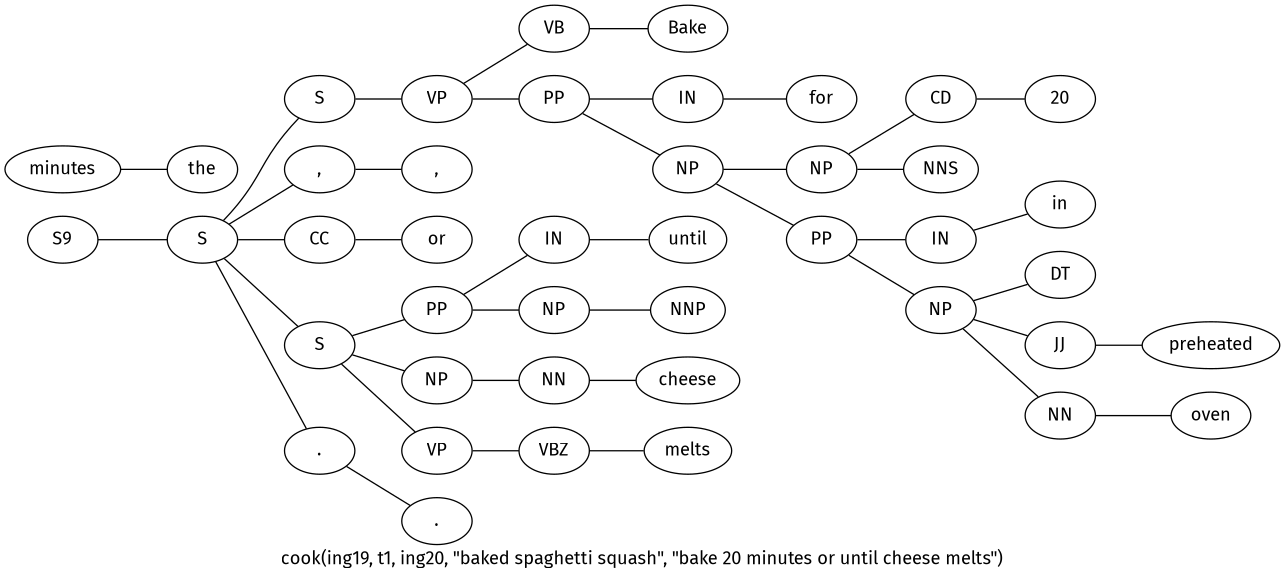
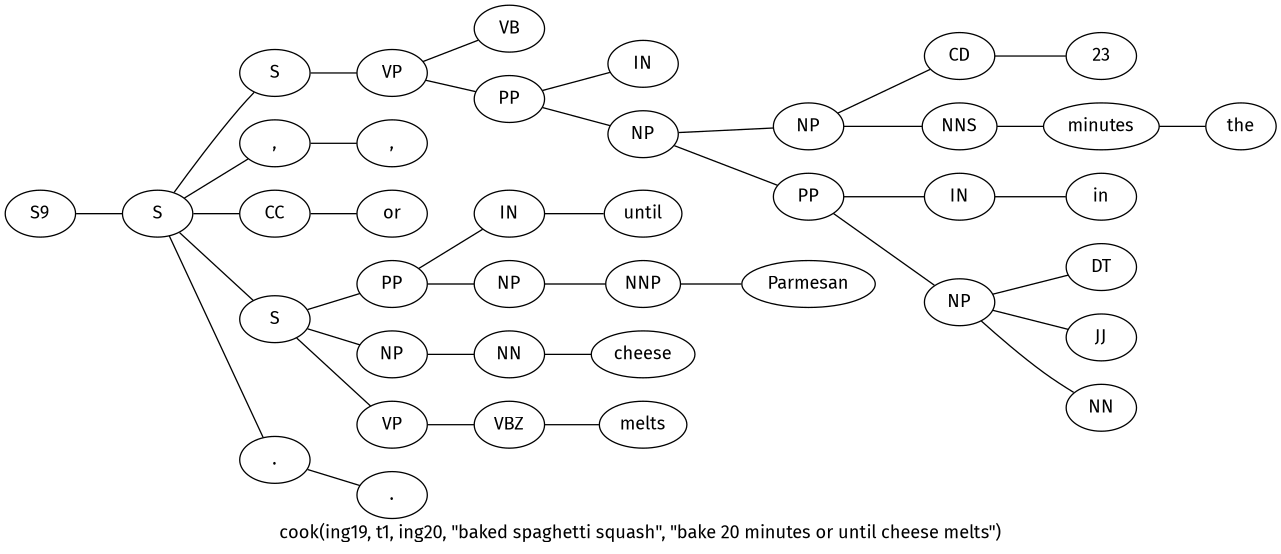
(688, 29) -> none
(822, 99) -> none
(1060, 99) -> (1101, 56)
none -> (1020, 126)
none -> (809, 284)
(1211, 345) -> none
(1211, 416) -> none
